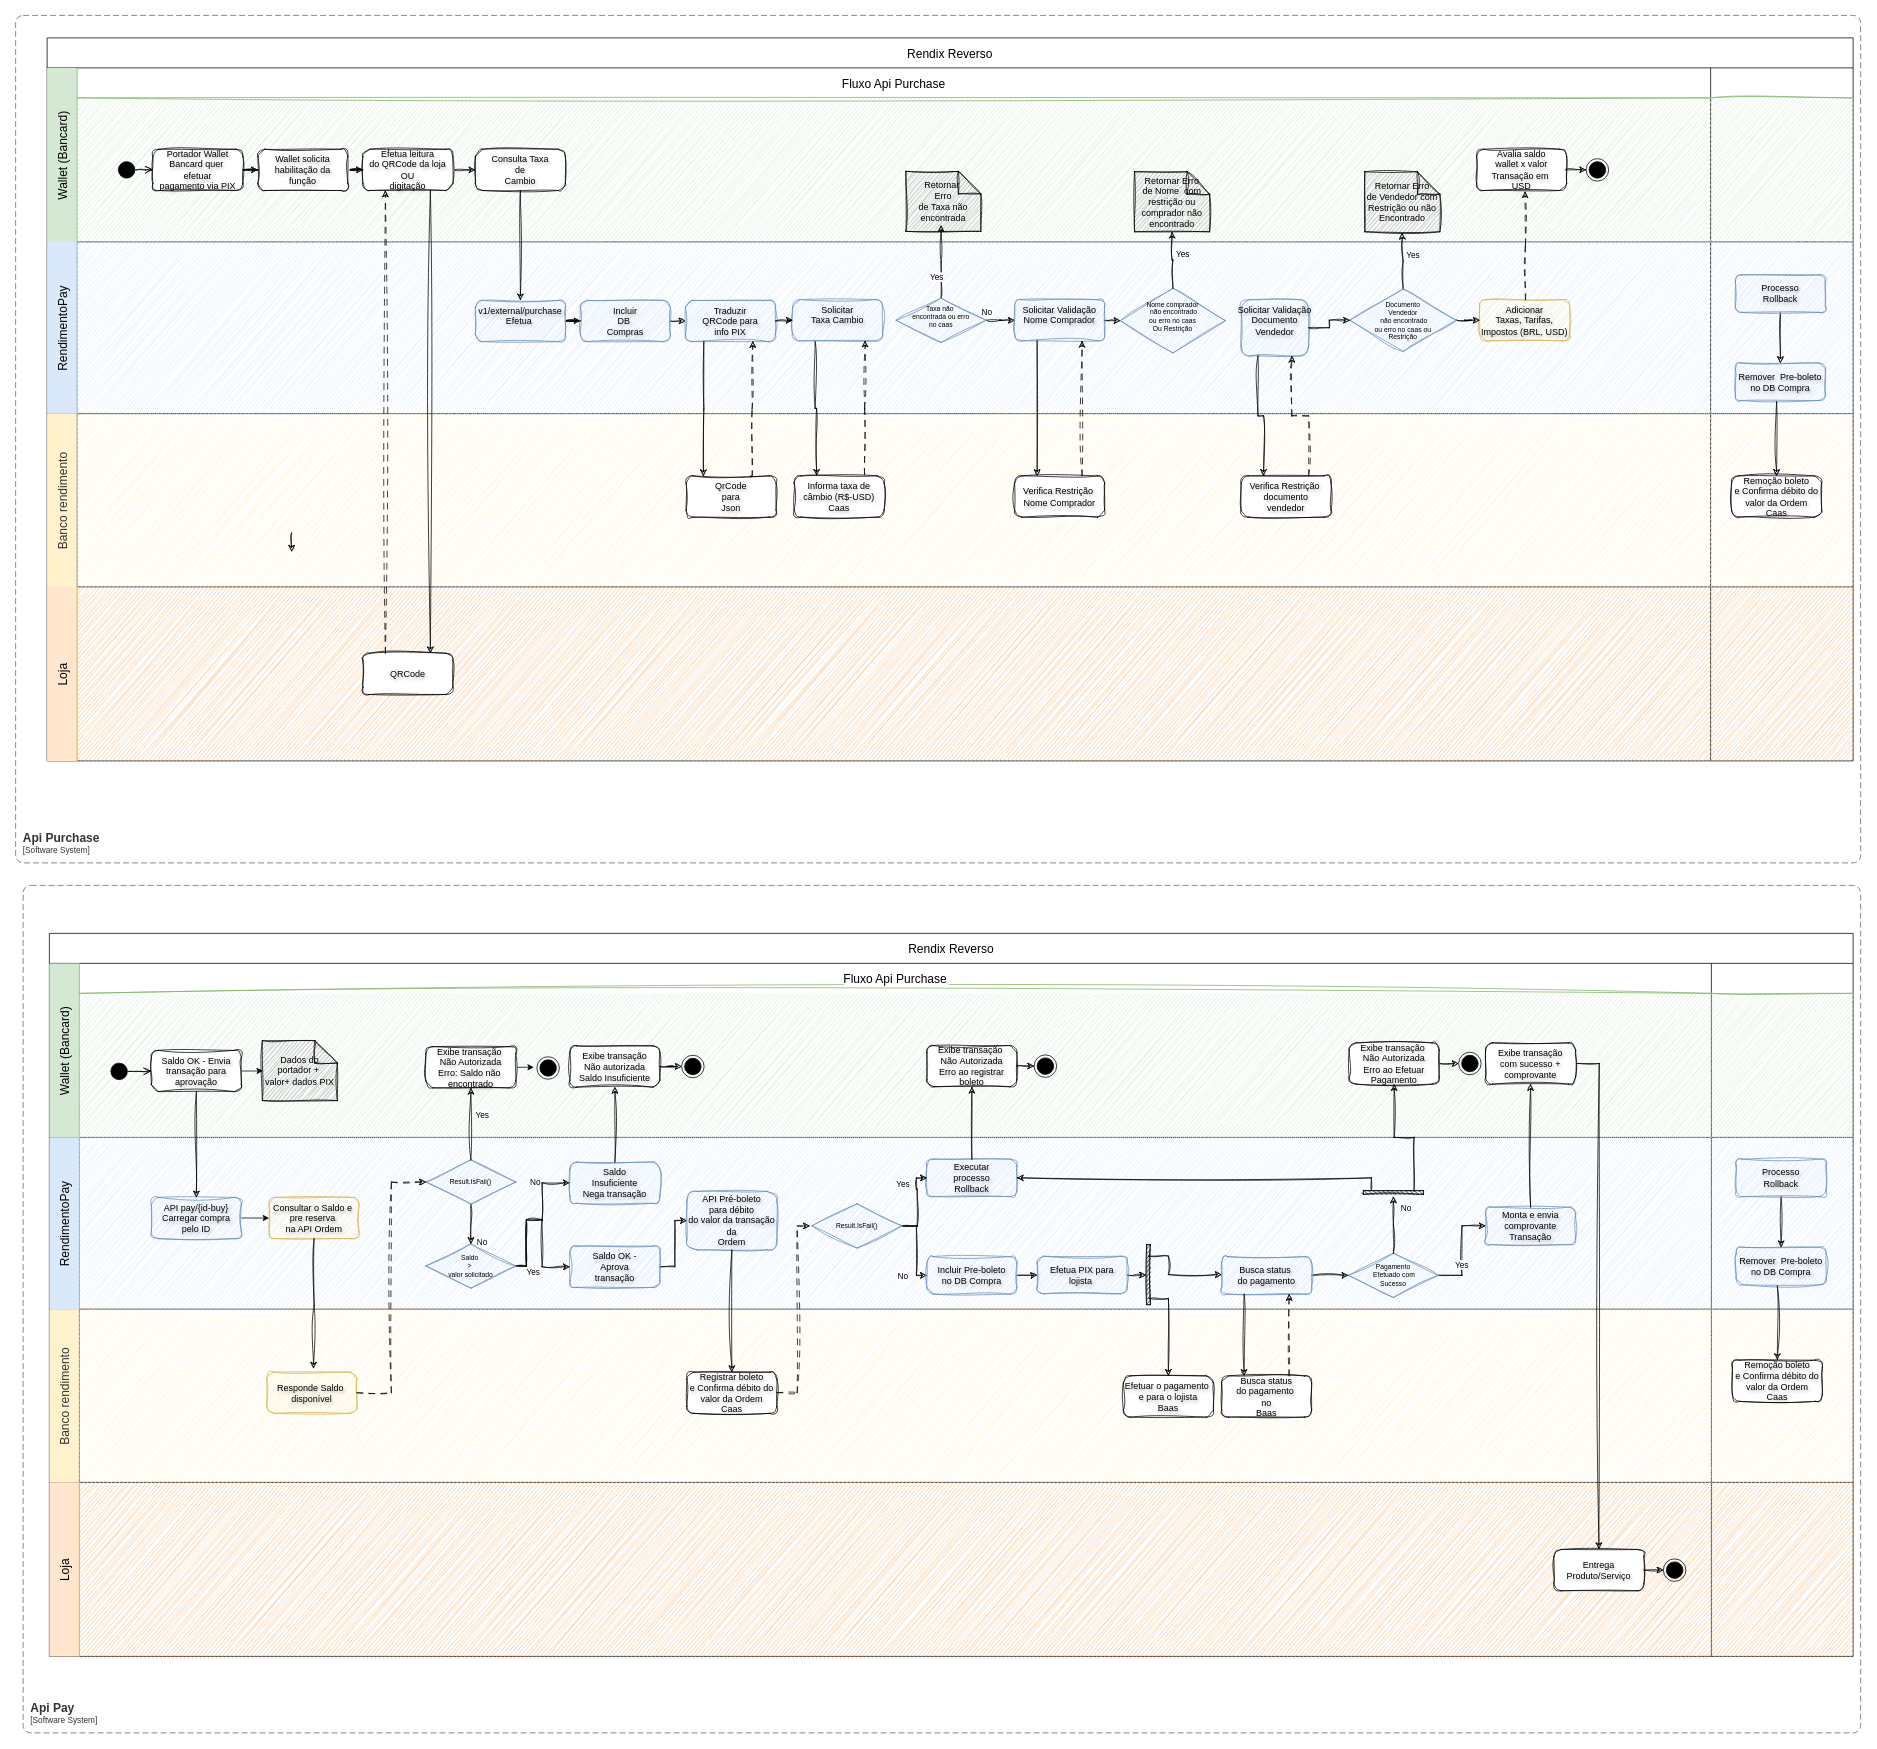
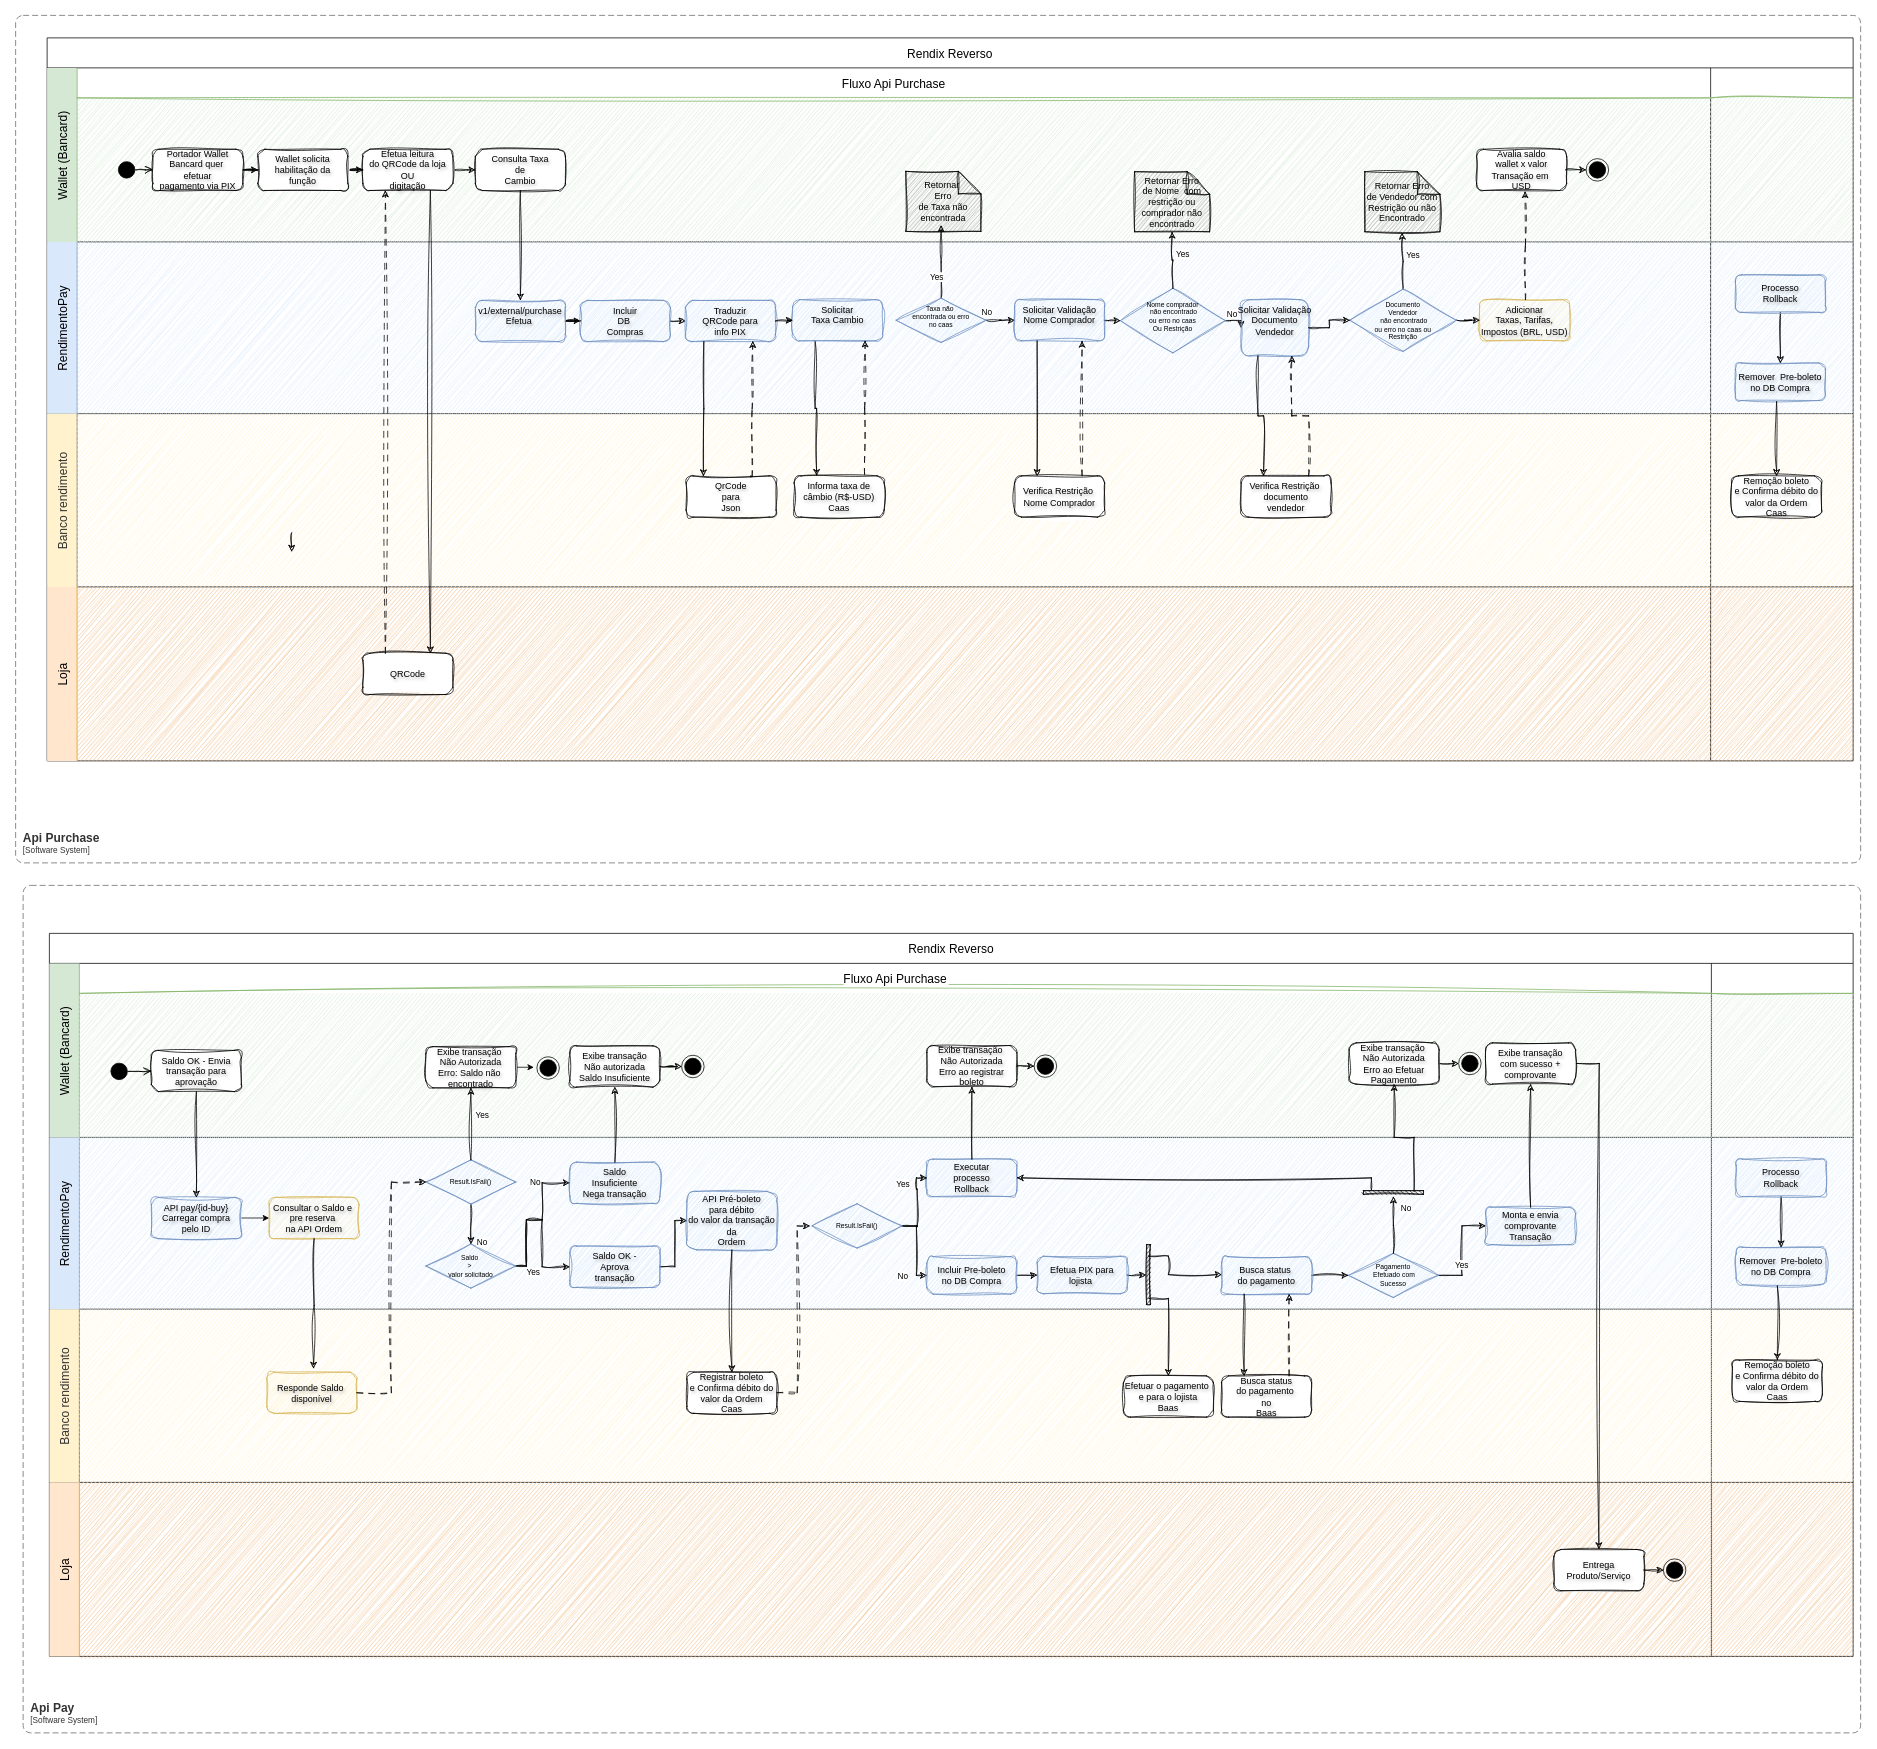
none -> (1232, 321)
(256, 1071) -> none
(300, 1071) -> none
